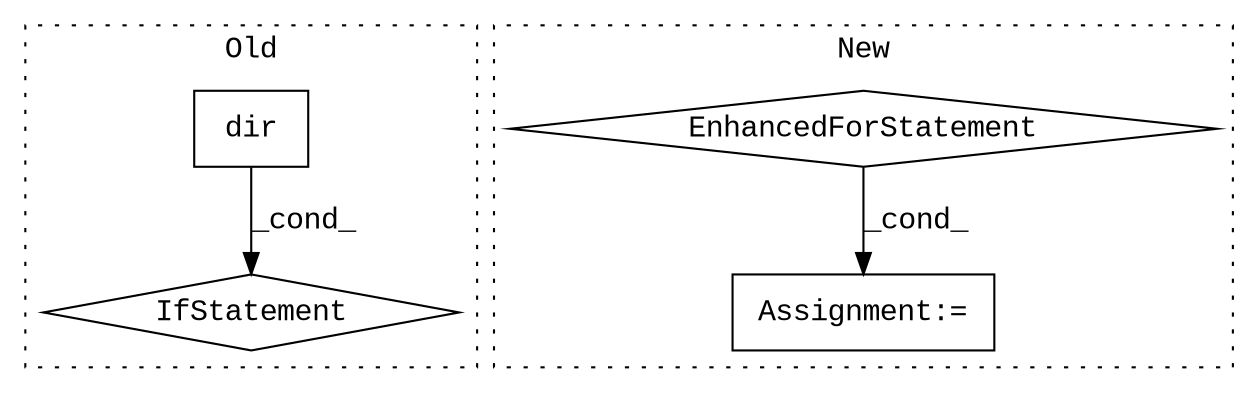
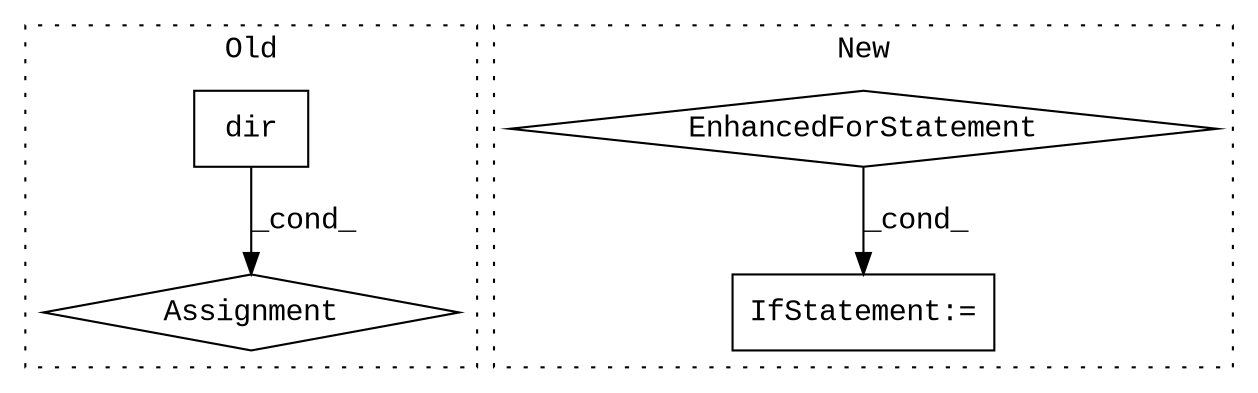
(251, 312) -> (251, 312)
(863, 312) -> (863, 312)
